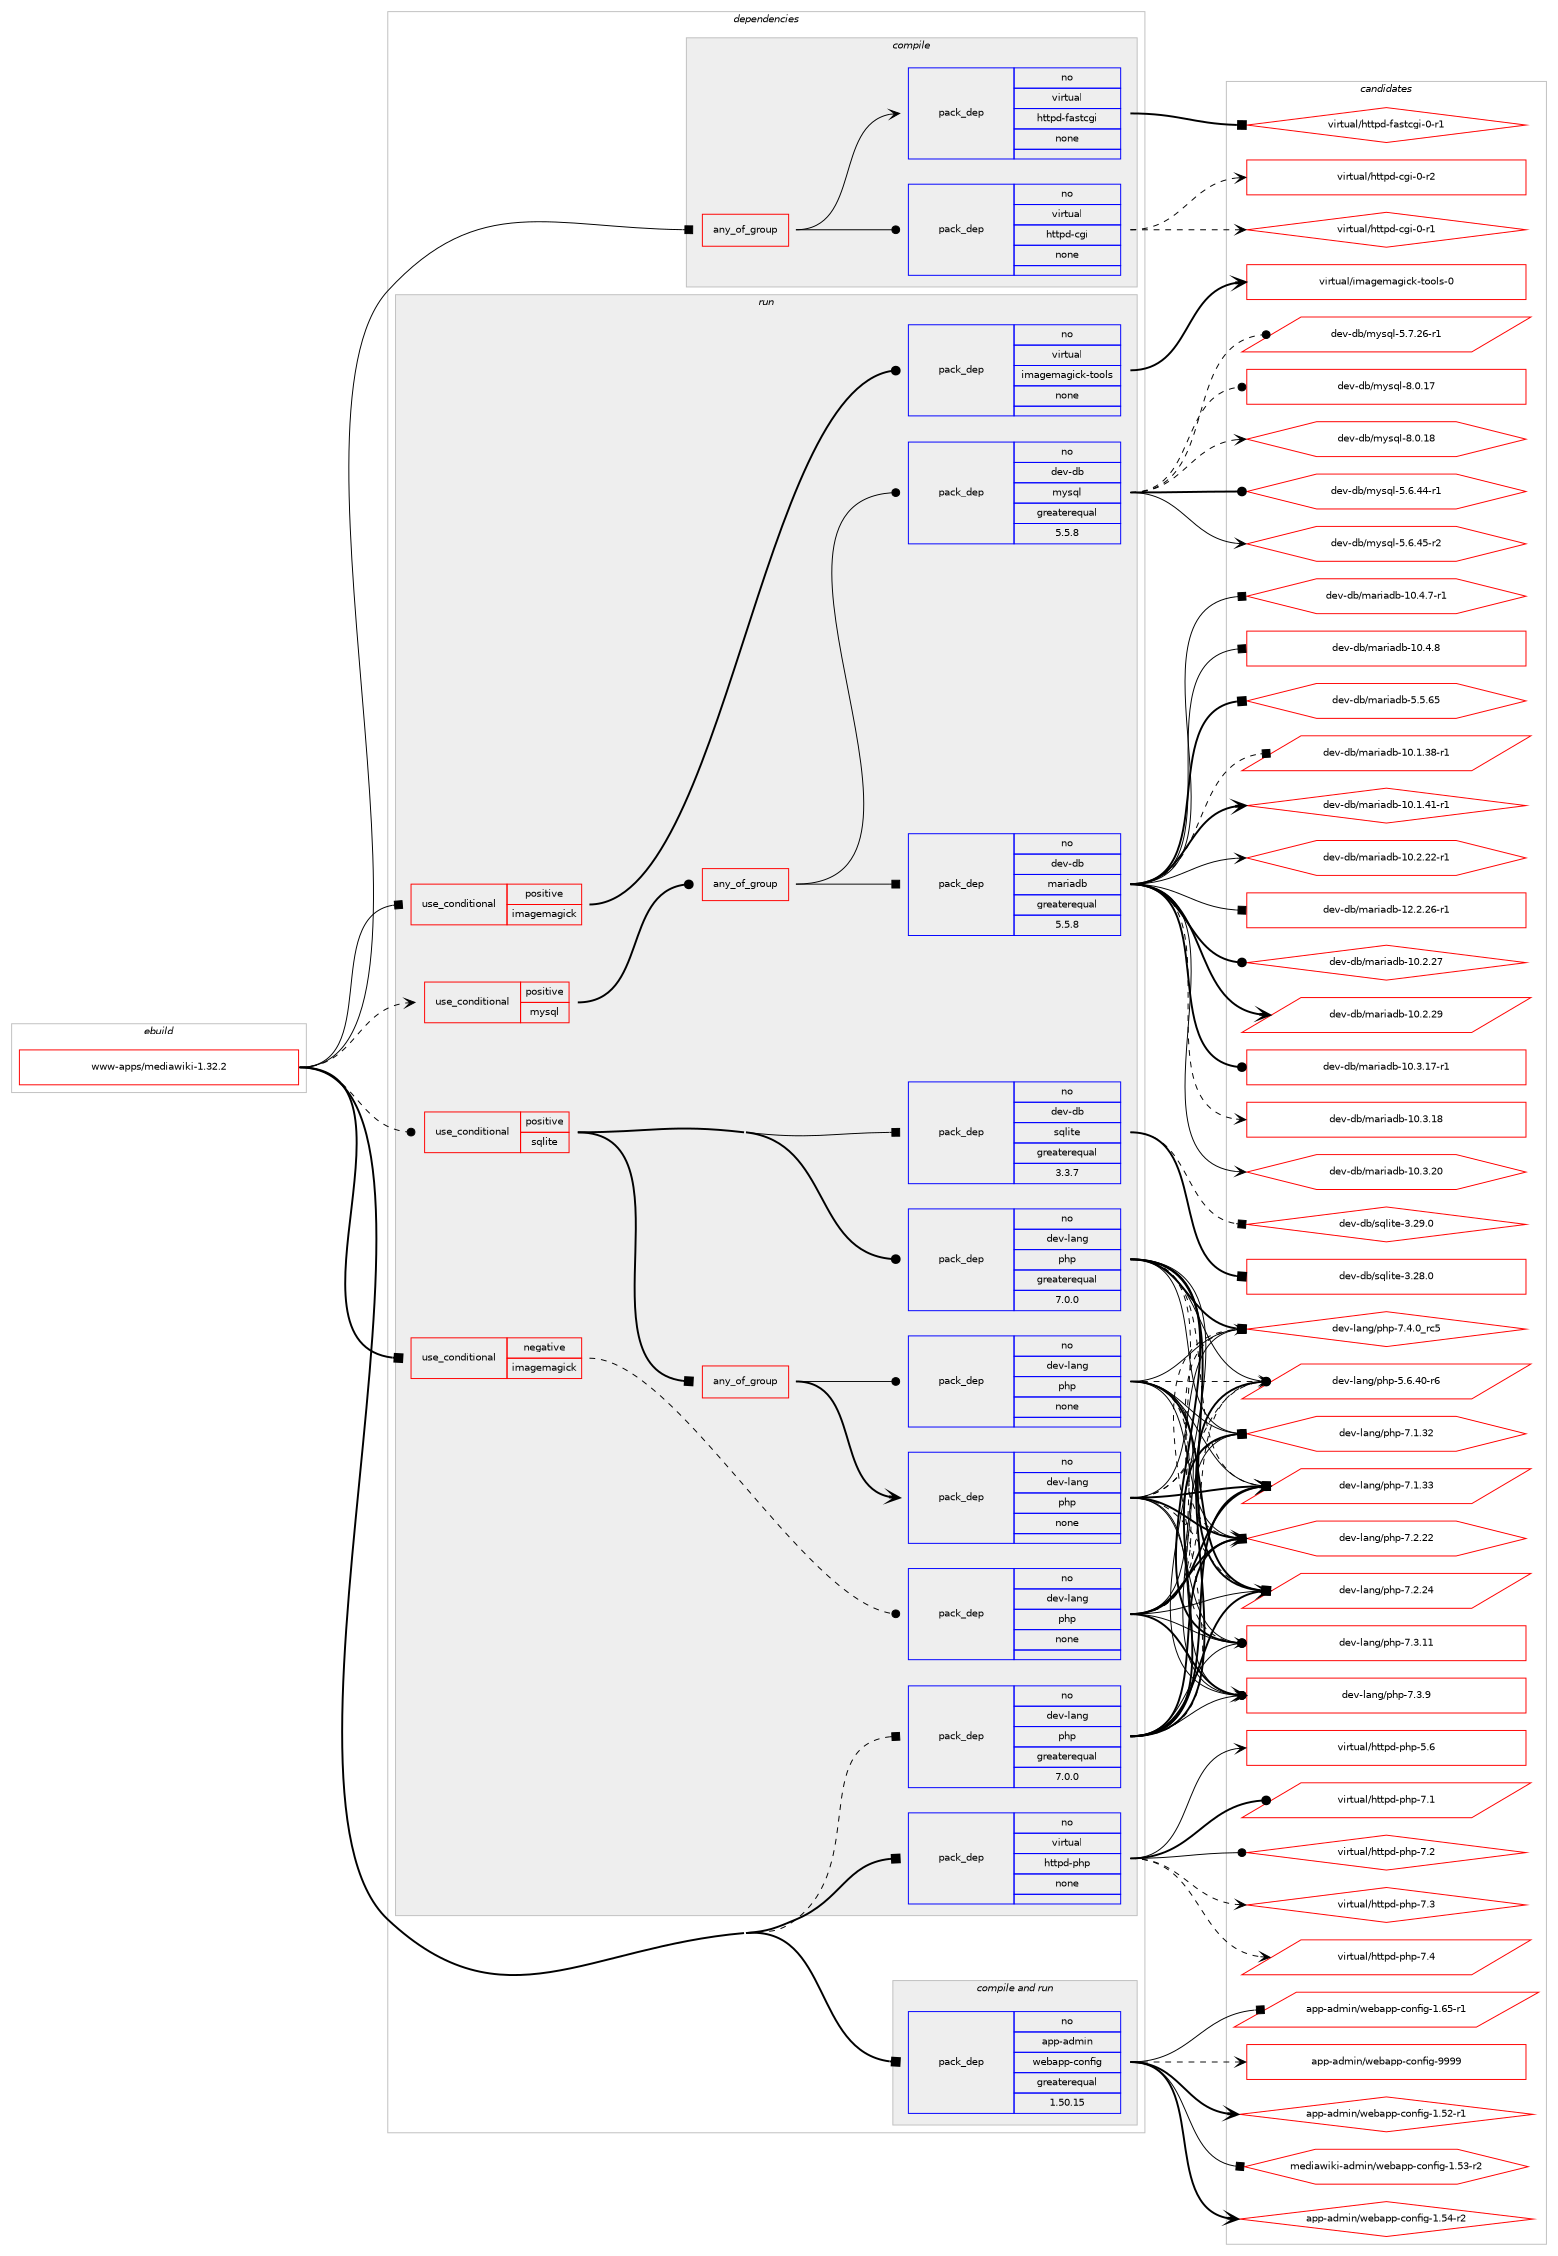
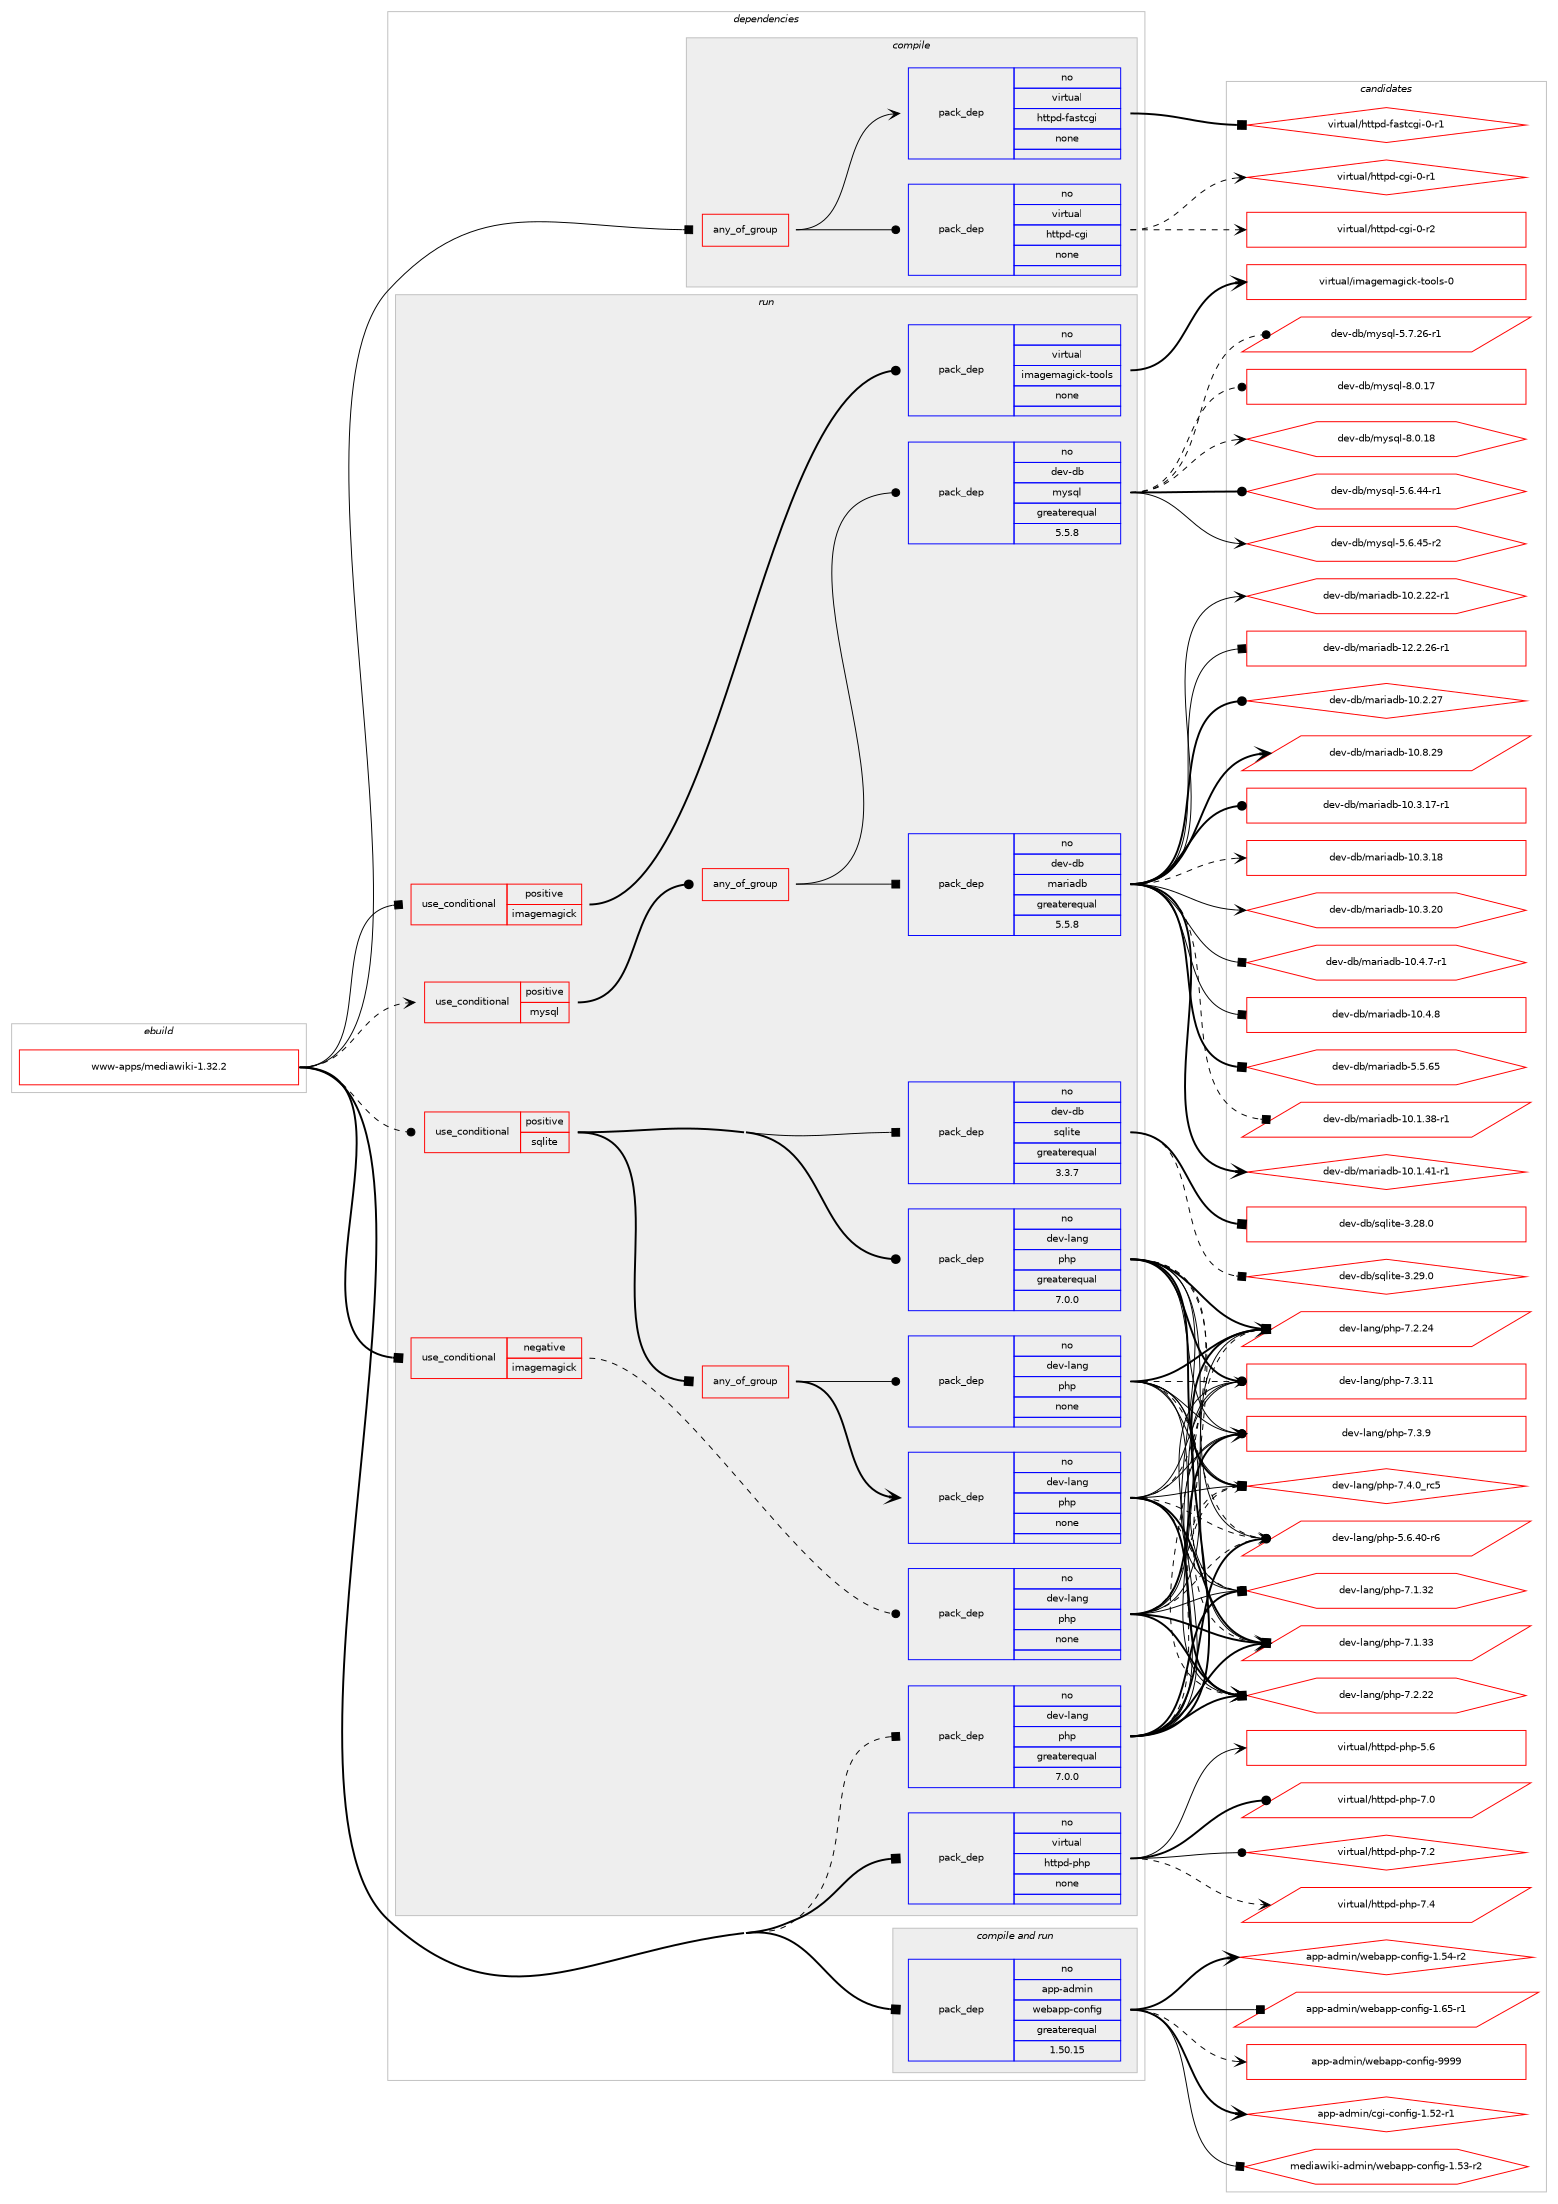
(1386, 1015) -> (1386, 753)
(1386, 1800) -> (1386, 1800)
(1386, 1905) -> none
(1386, 2114) -> (1386, 2114)
